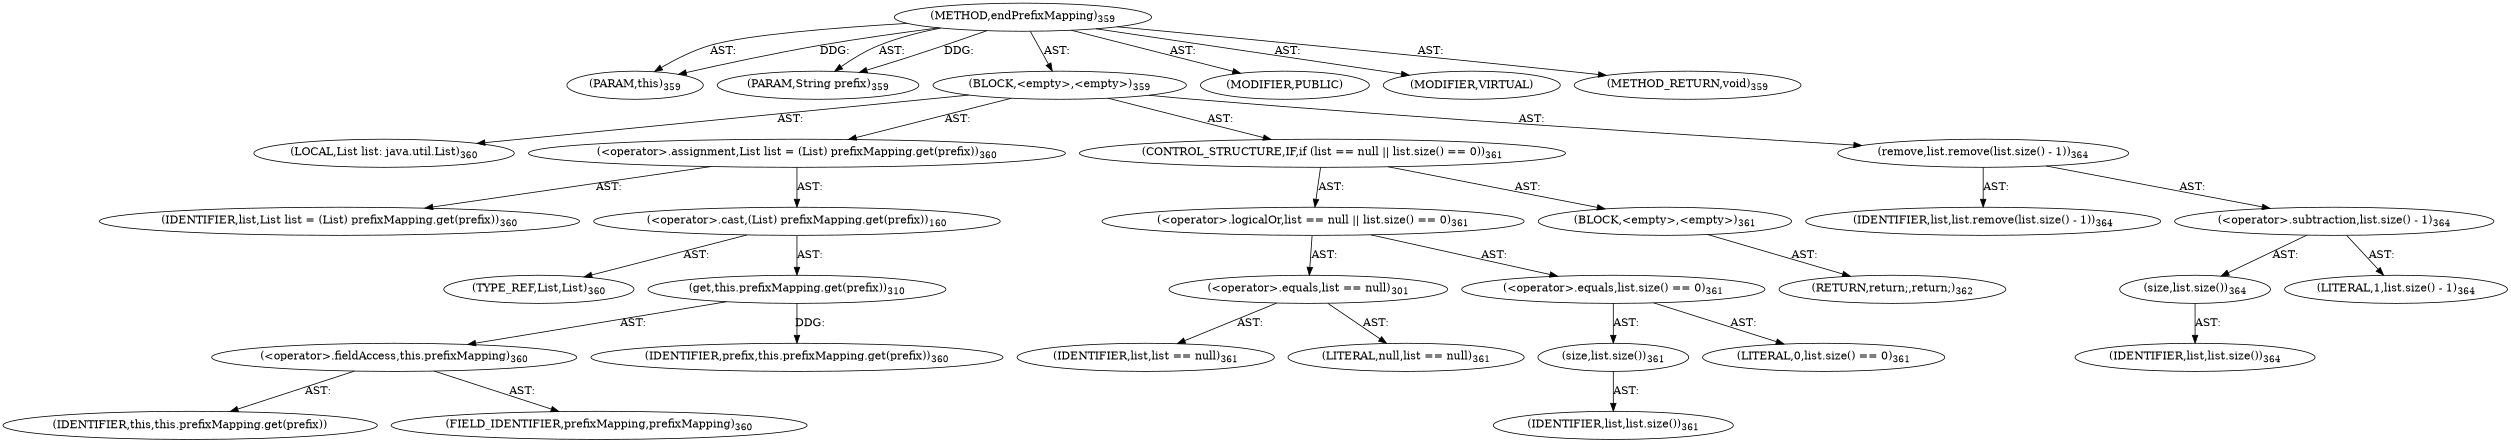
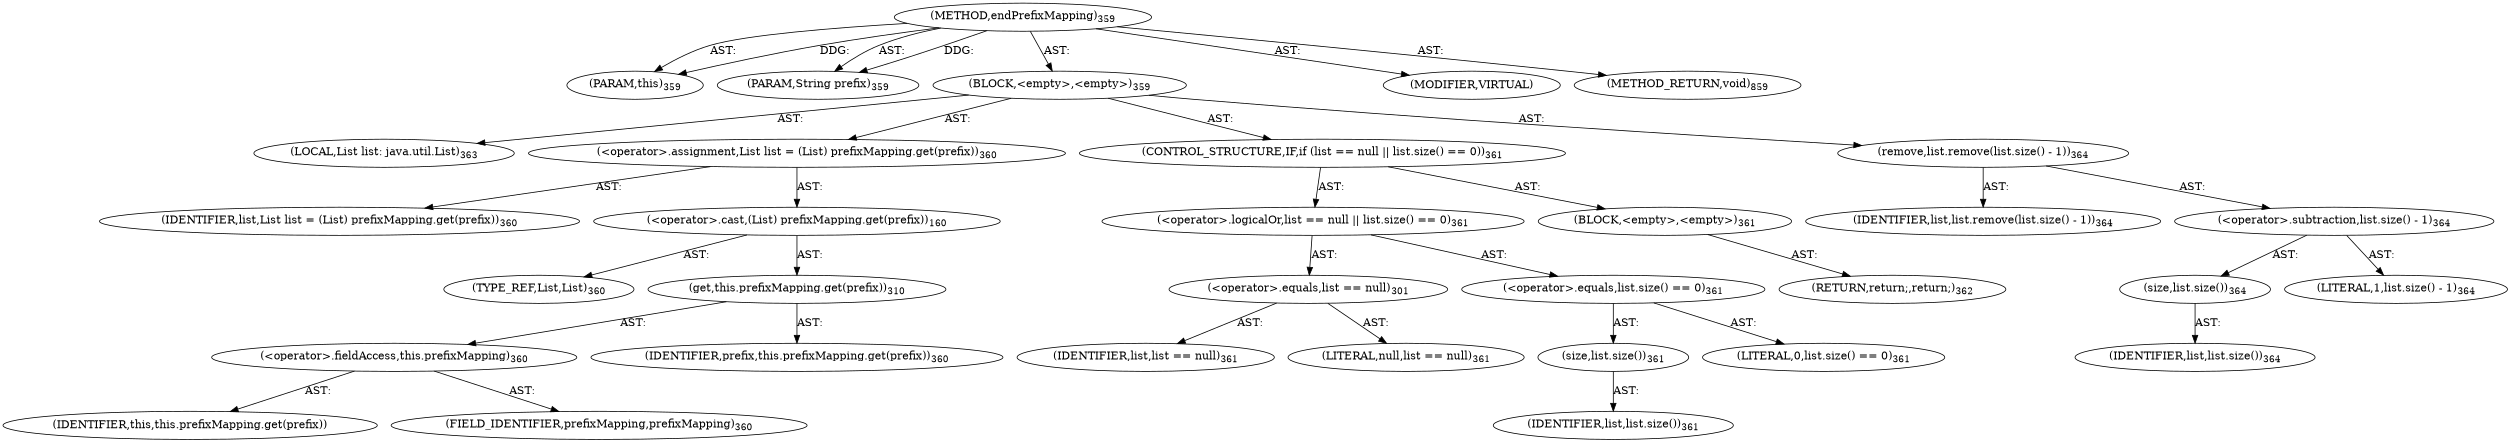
(1760, 84) -> (1760, 84)
(1285, 85) -> none
(469, 152) -> (469, 152)
(812, 323) -> (812, 323)
